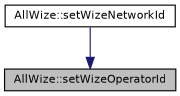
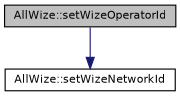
(90, 42) -> (90, 42)
